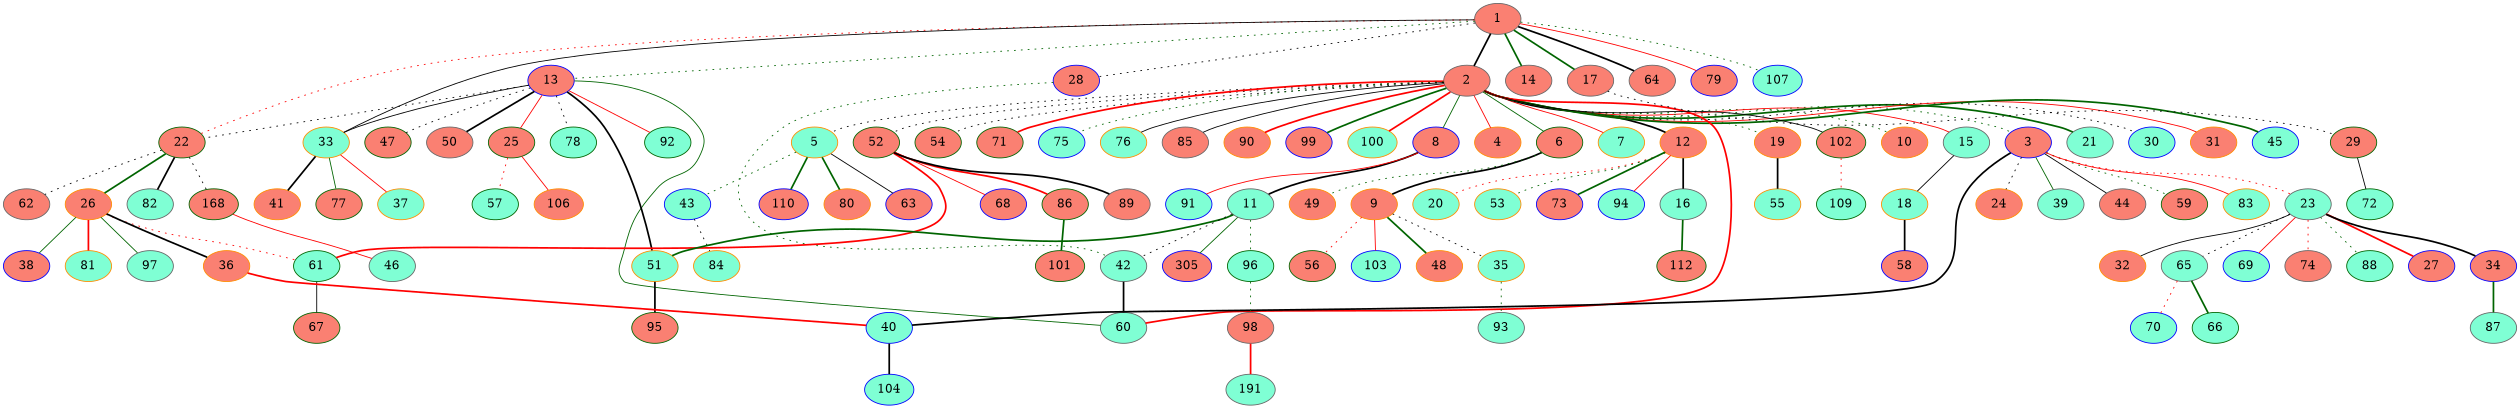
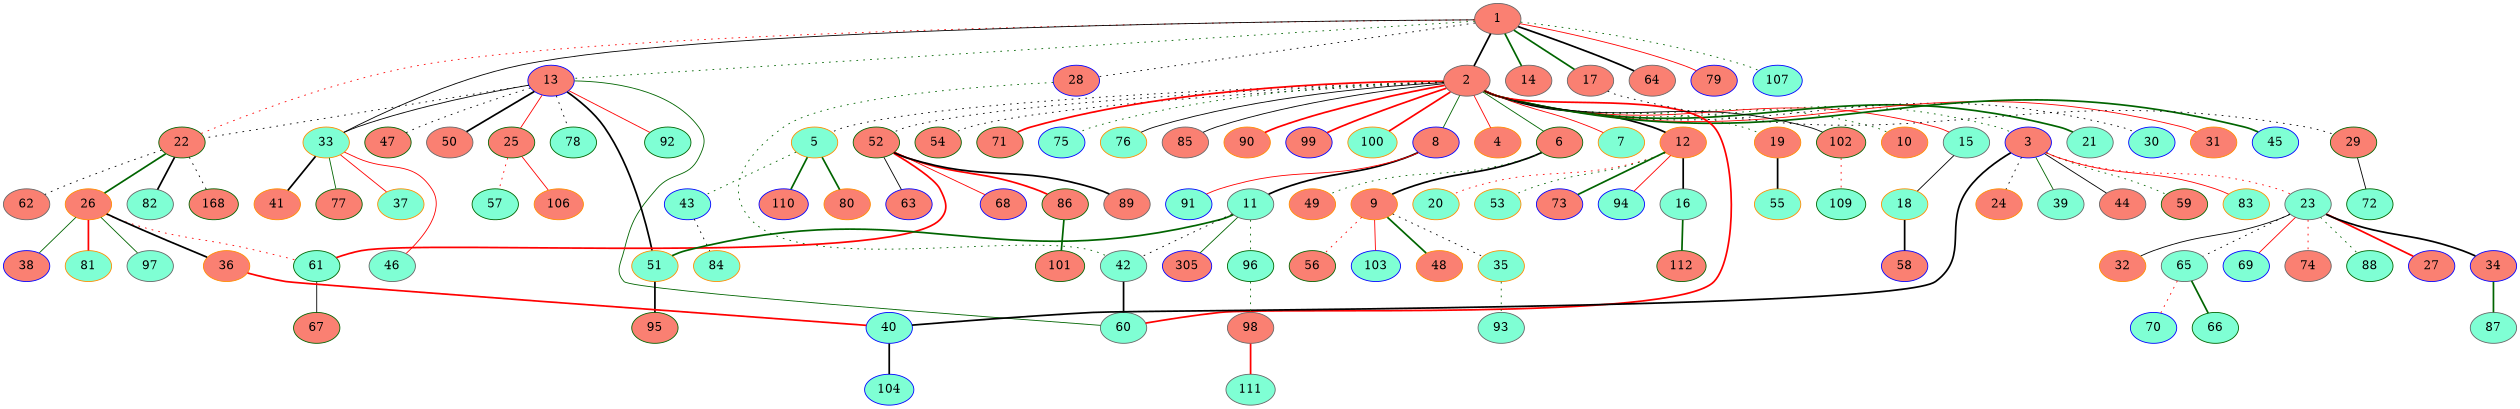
(1386, 109) -> (1386, 109)
(862, 173) -> (893, 173)
(302, 237) -> (425, 180)
(1251, 390) -> (1251, 390)
